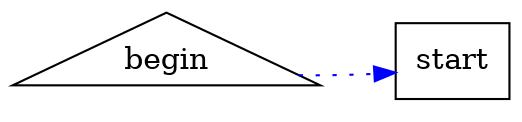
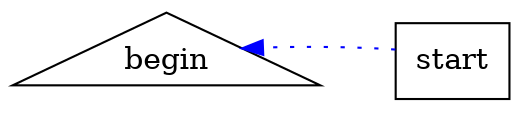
(336, 75) -> (329, 47)
